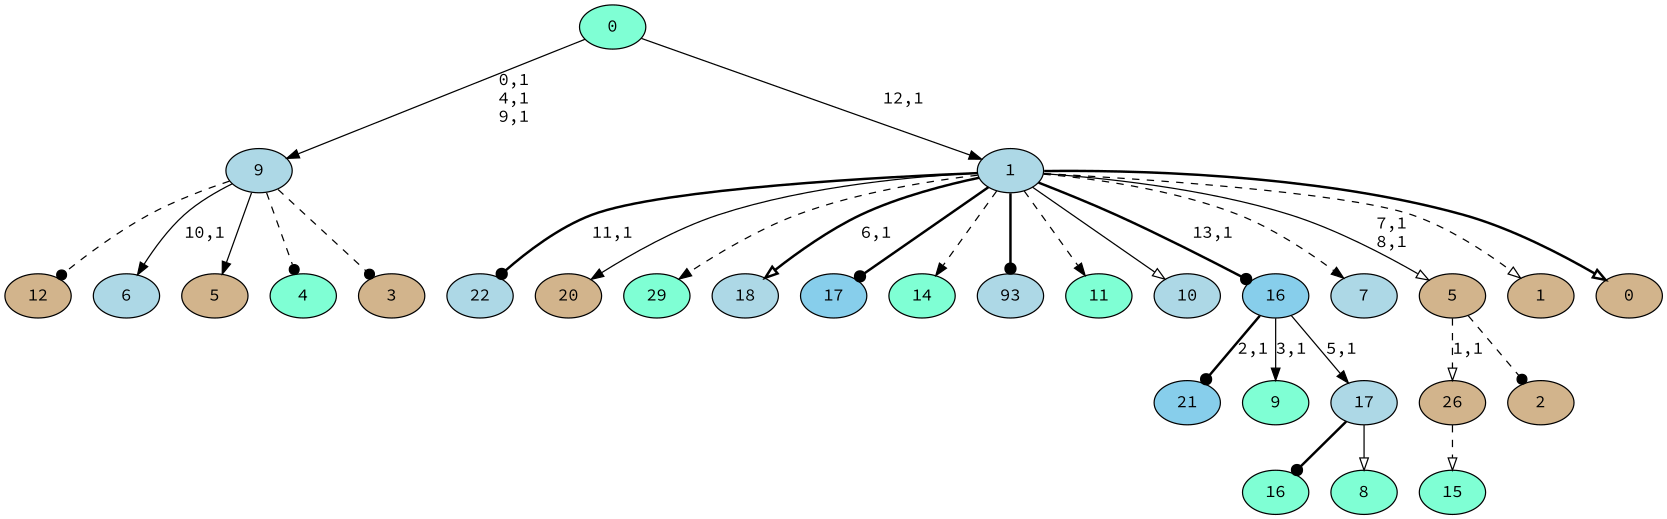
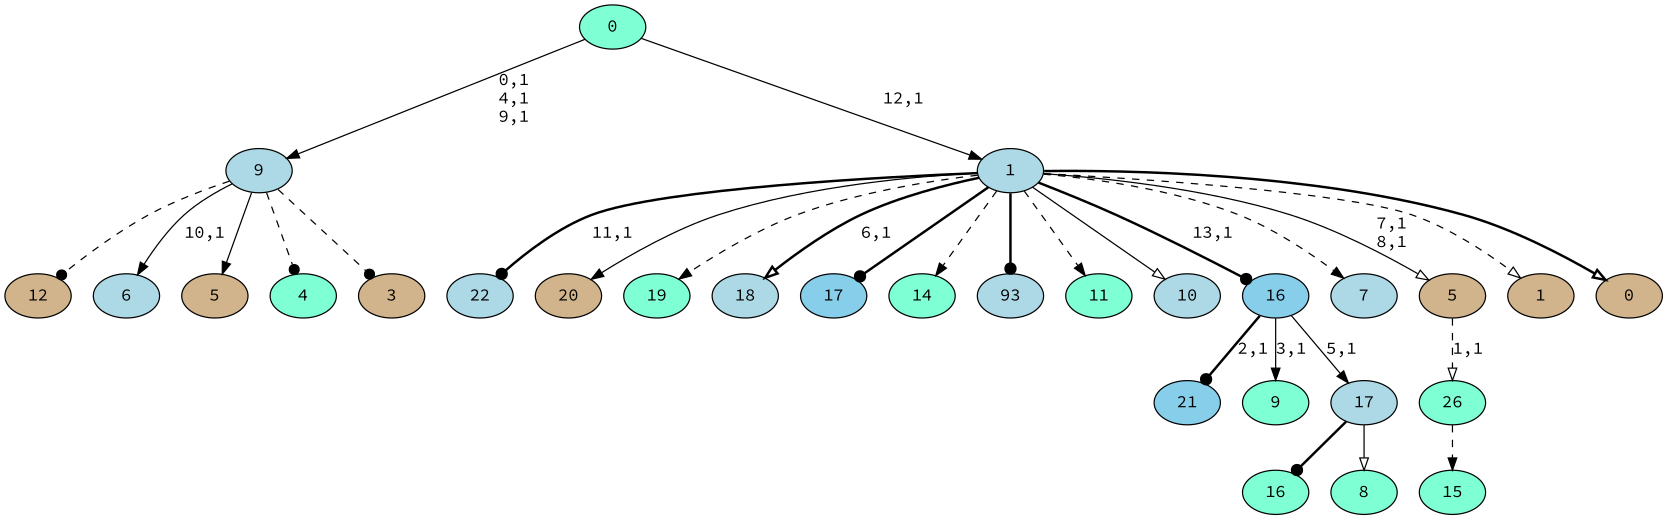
(657, 296) -> (657, 296)
(1452, 403) -> (1452, 403)
(1541, 403) -> none
(1452, 441) -> (1452, 441)
